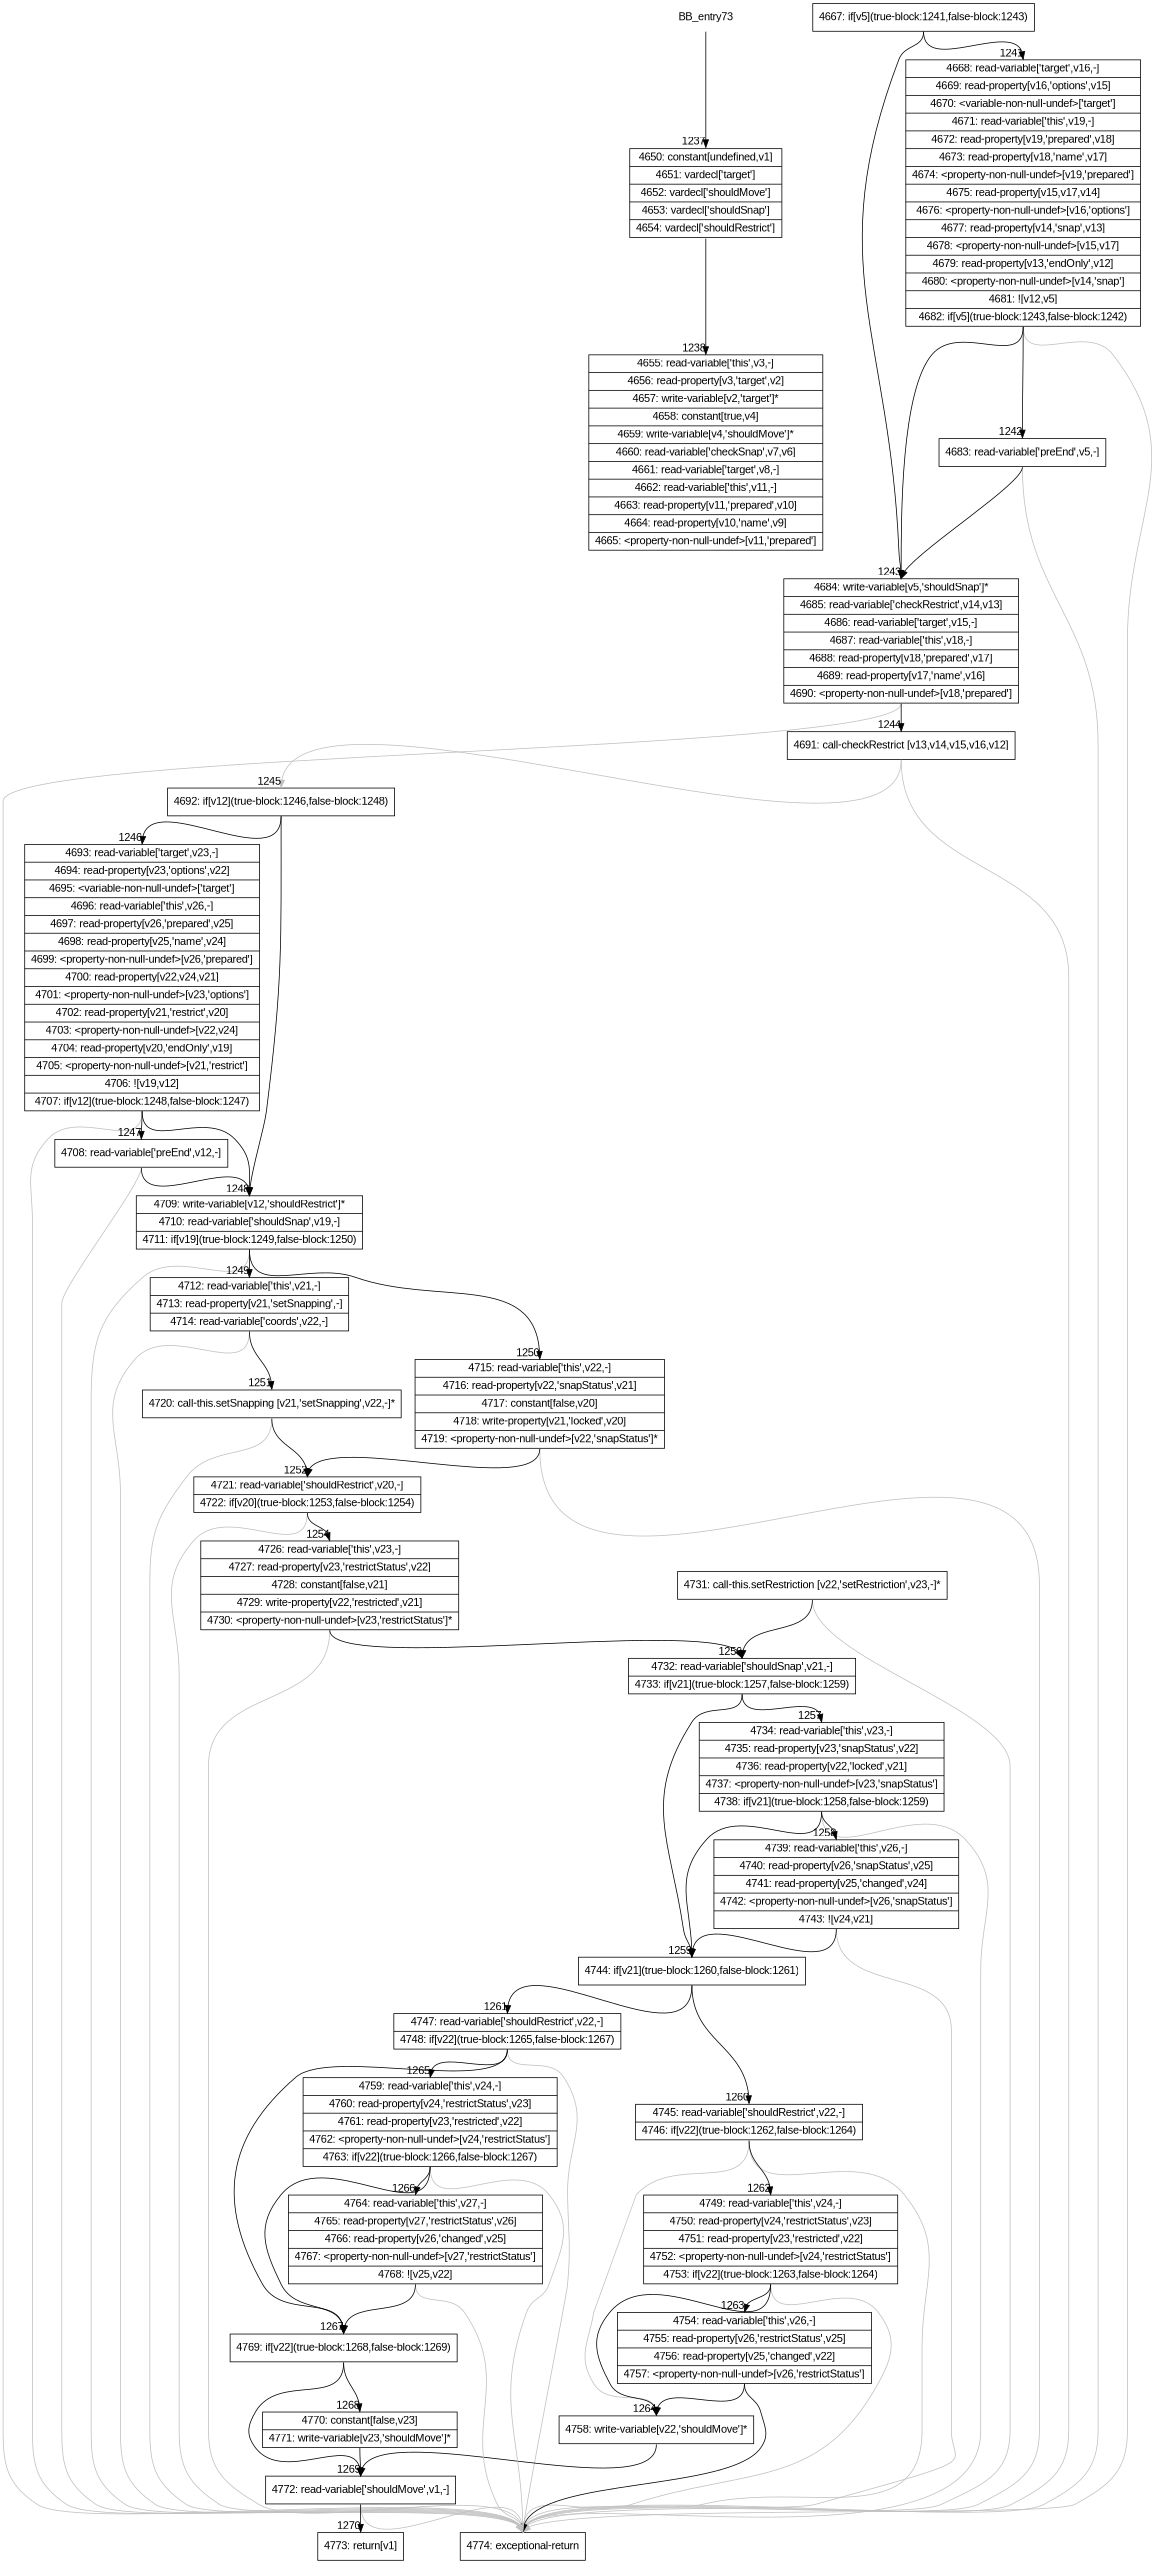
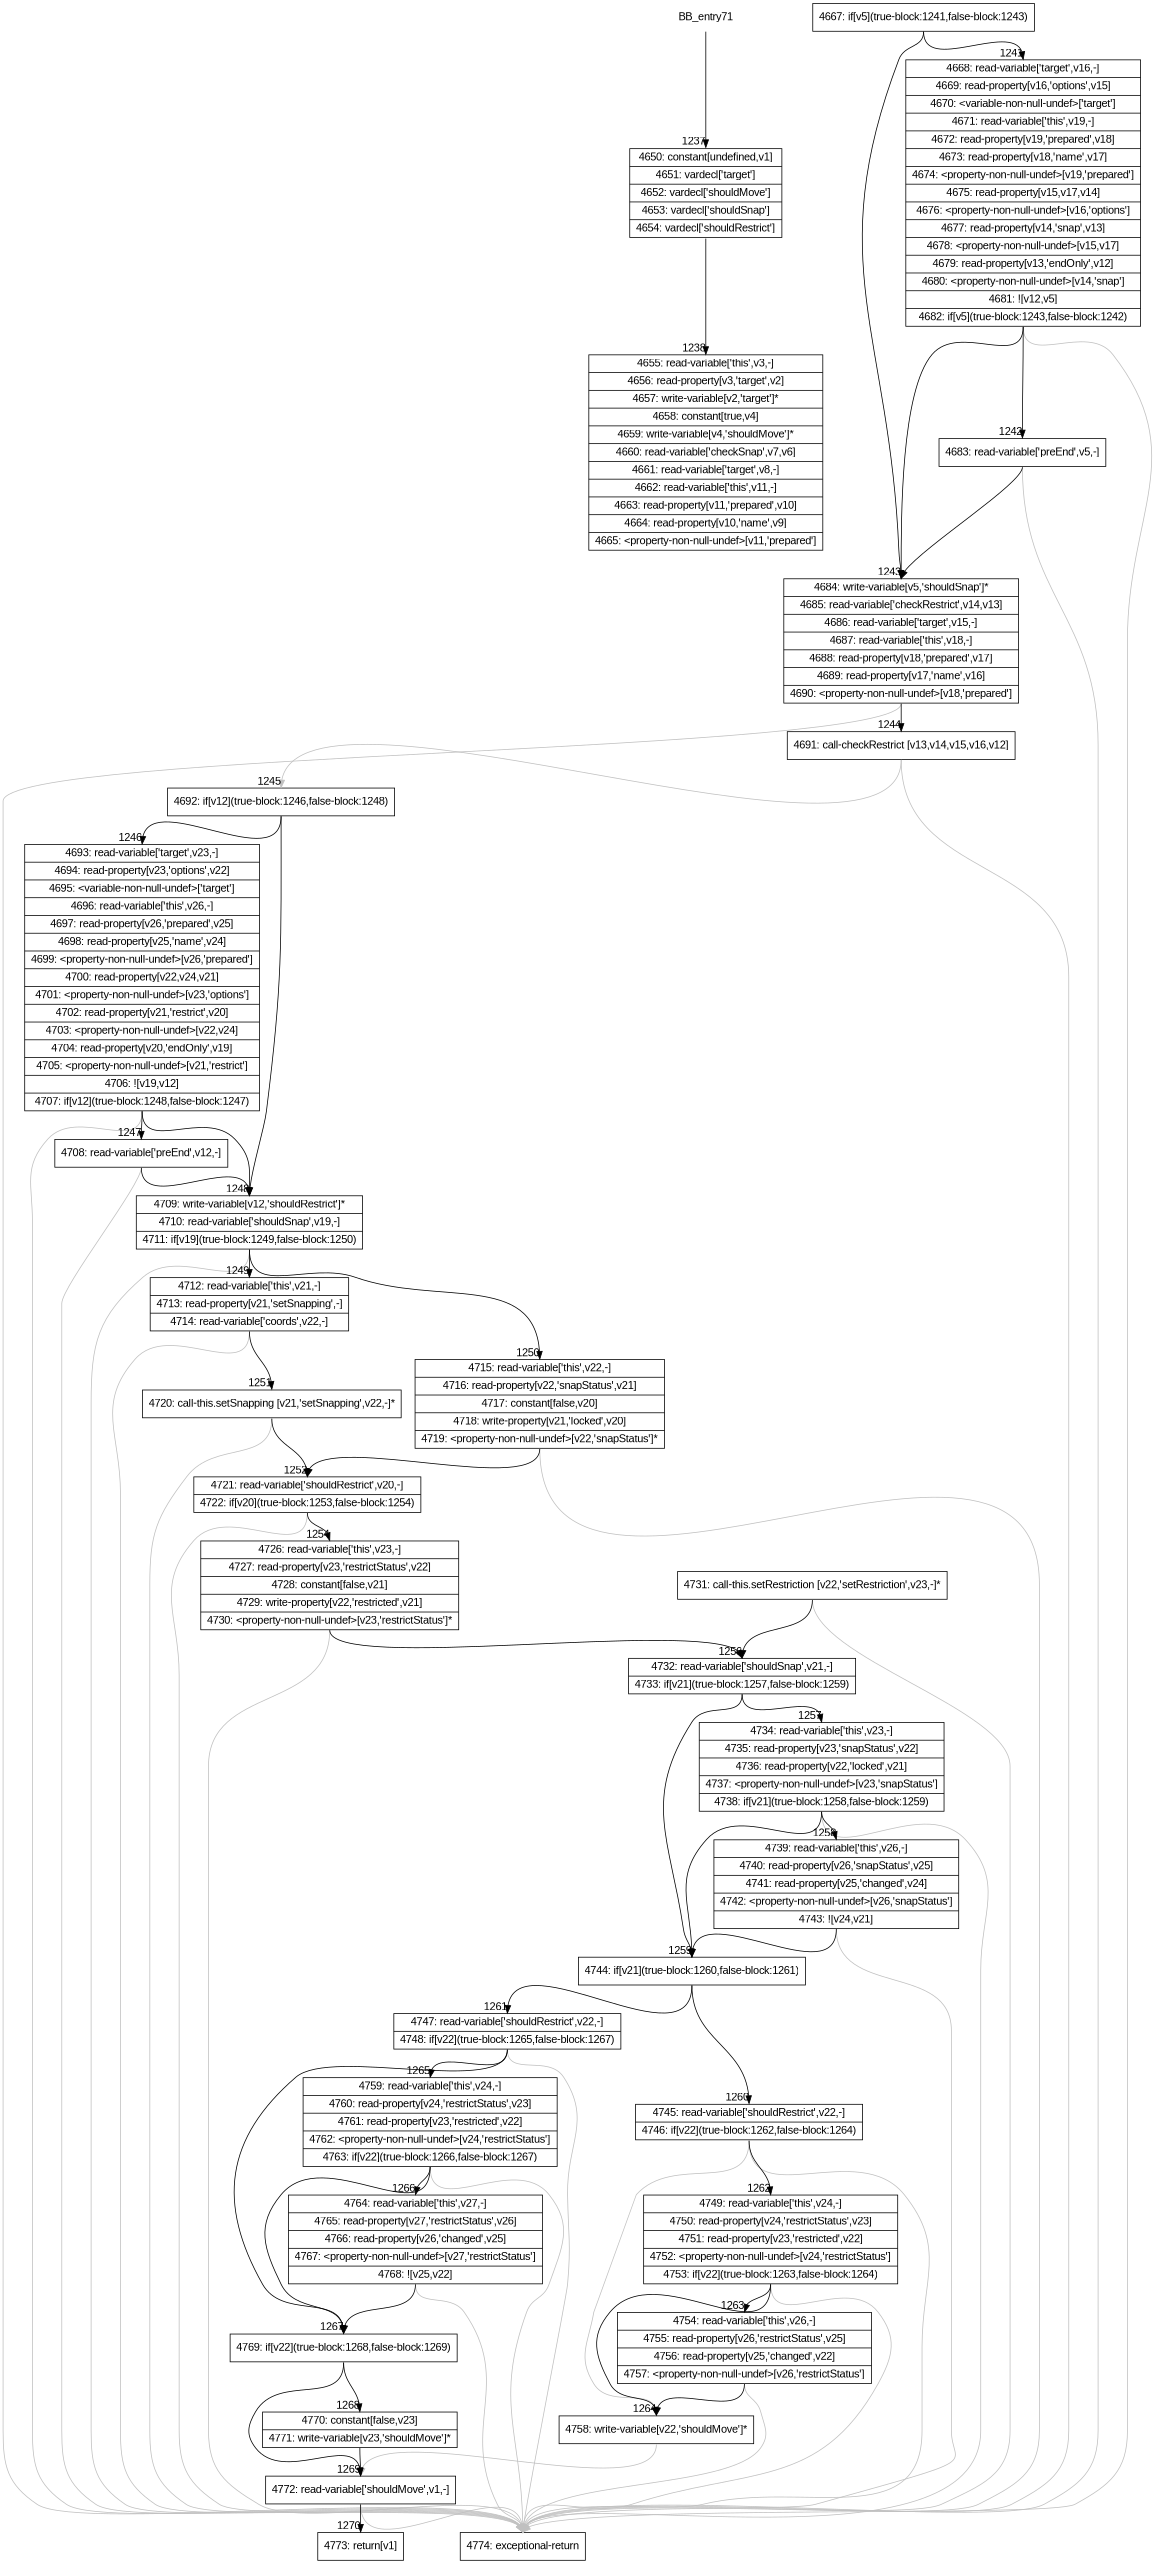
(706, 17) -> (706, 17)
(512, 2461) -> (512, 2461)
(676, 2479) -> (676, 2479)
